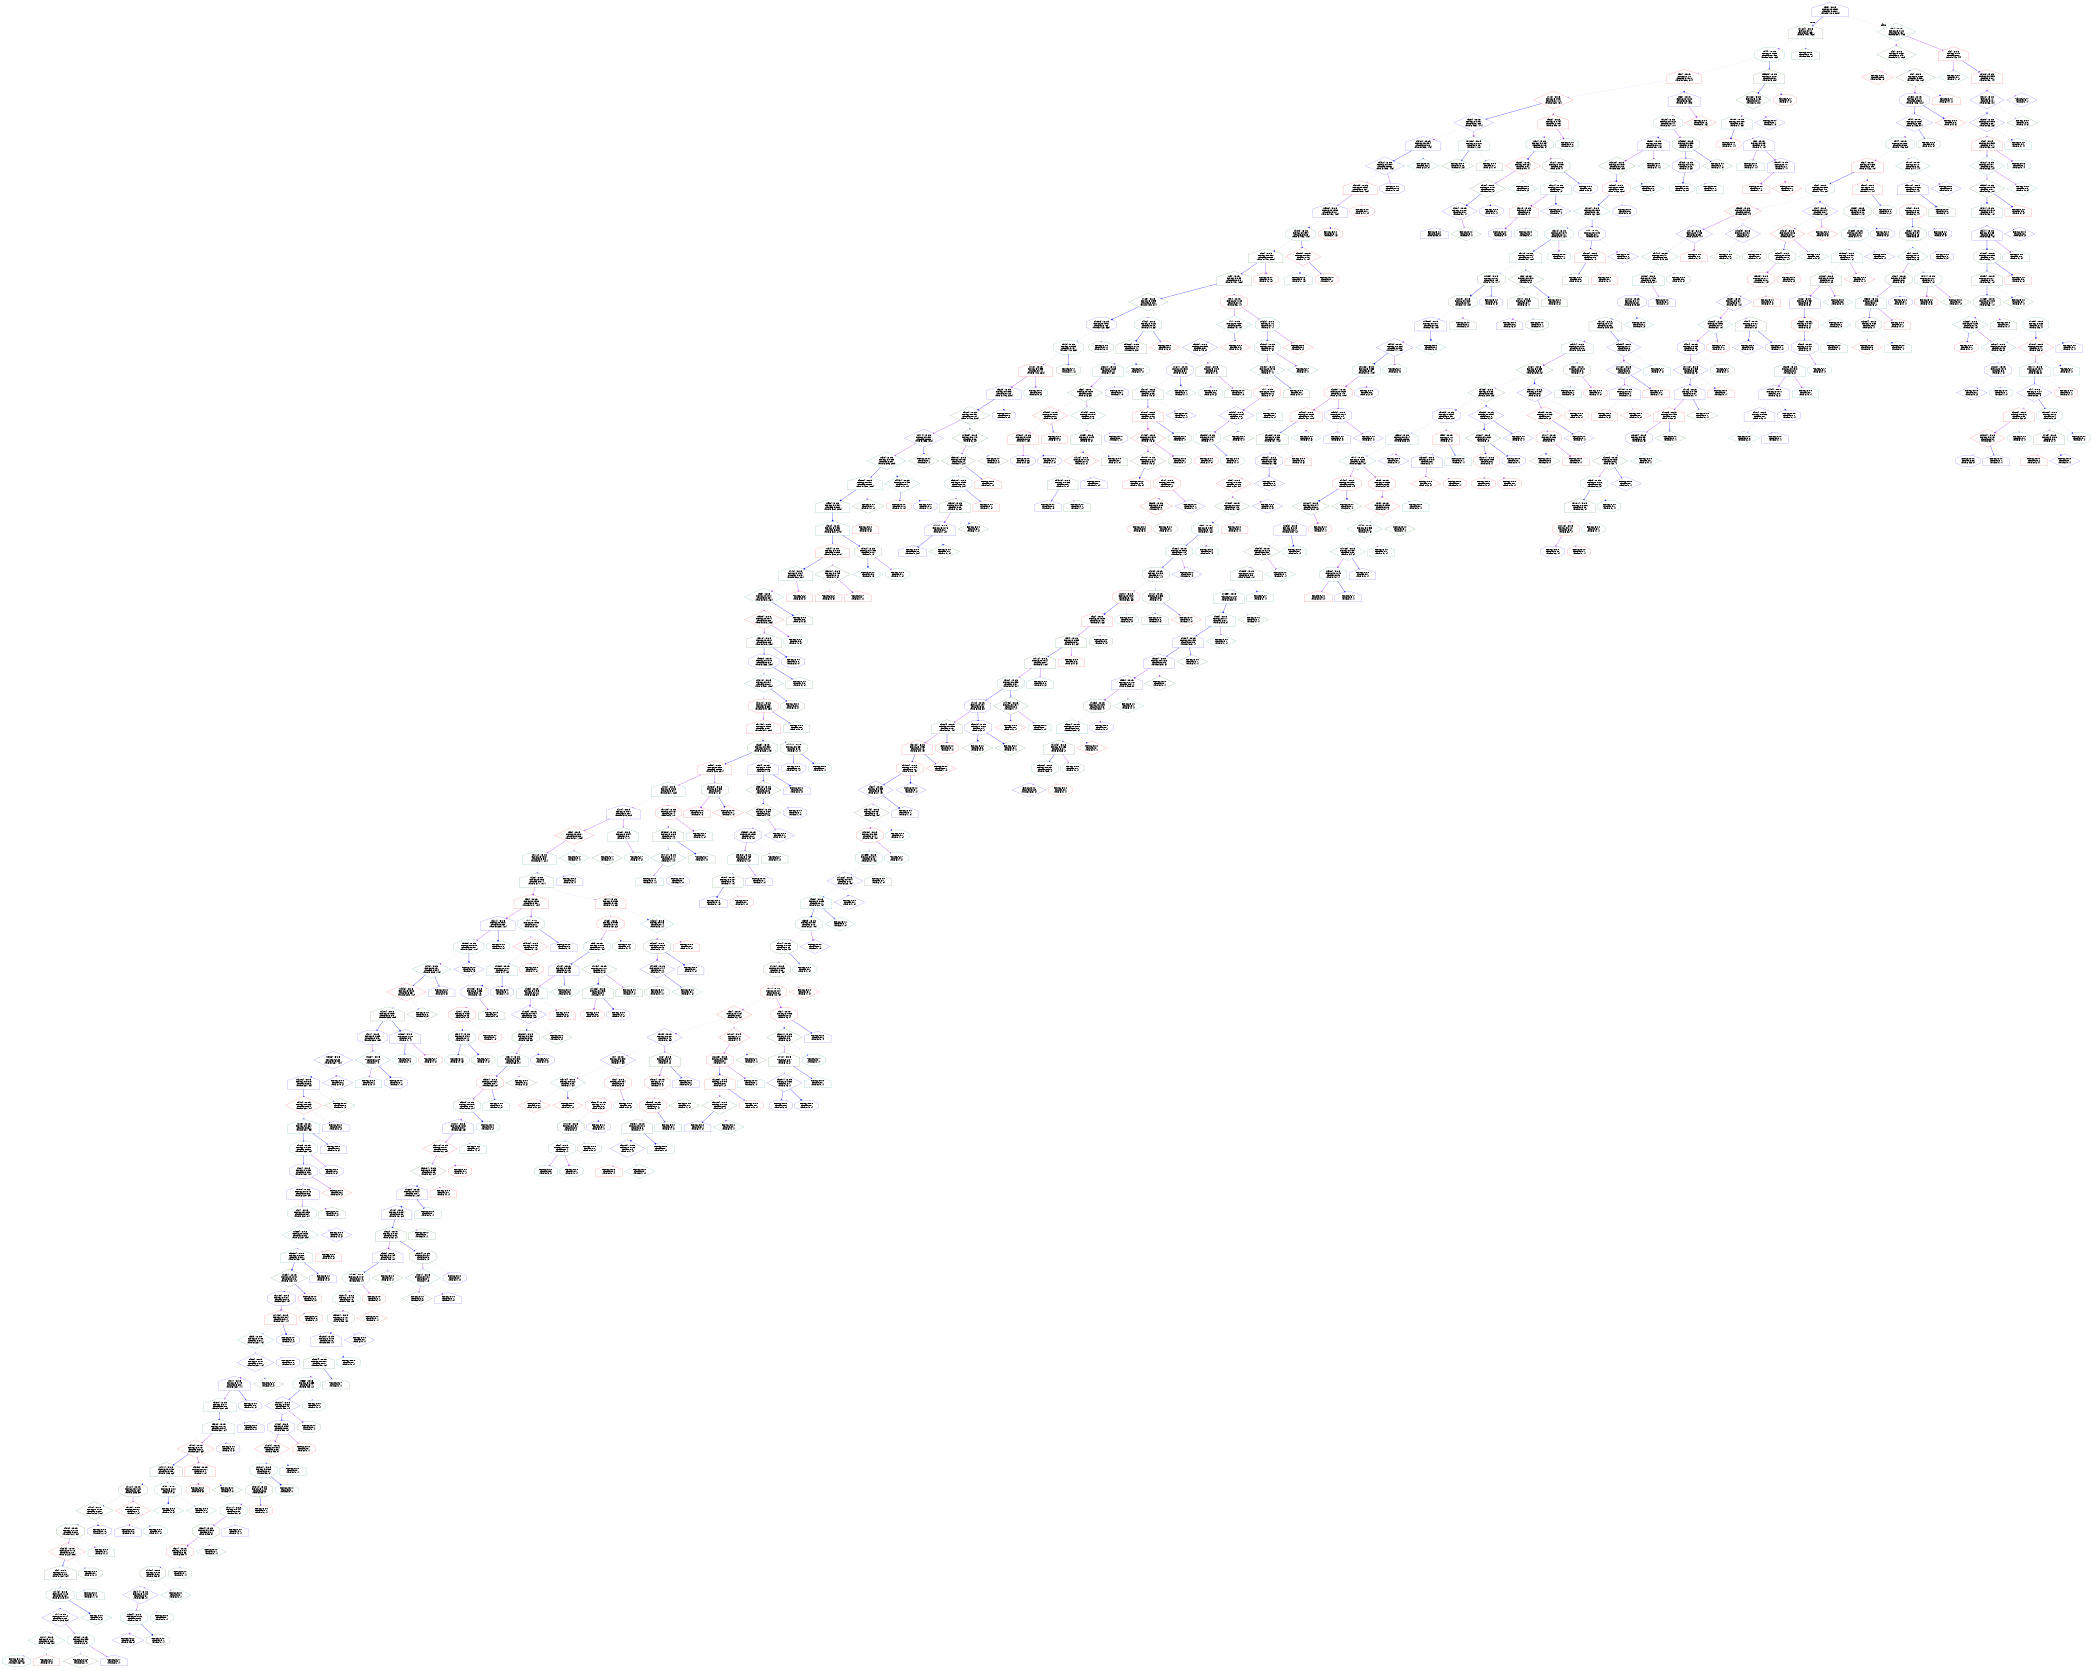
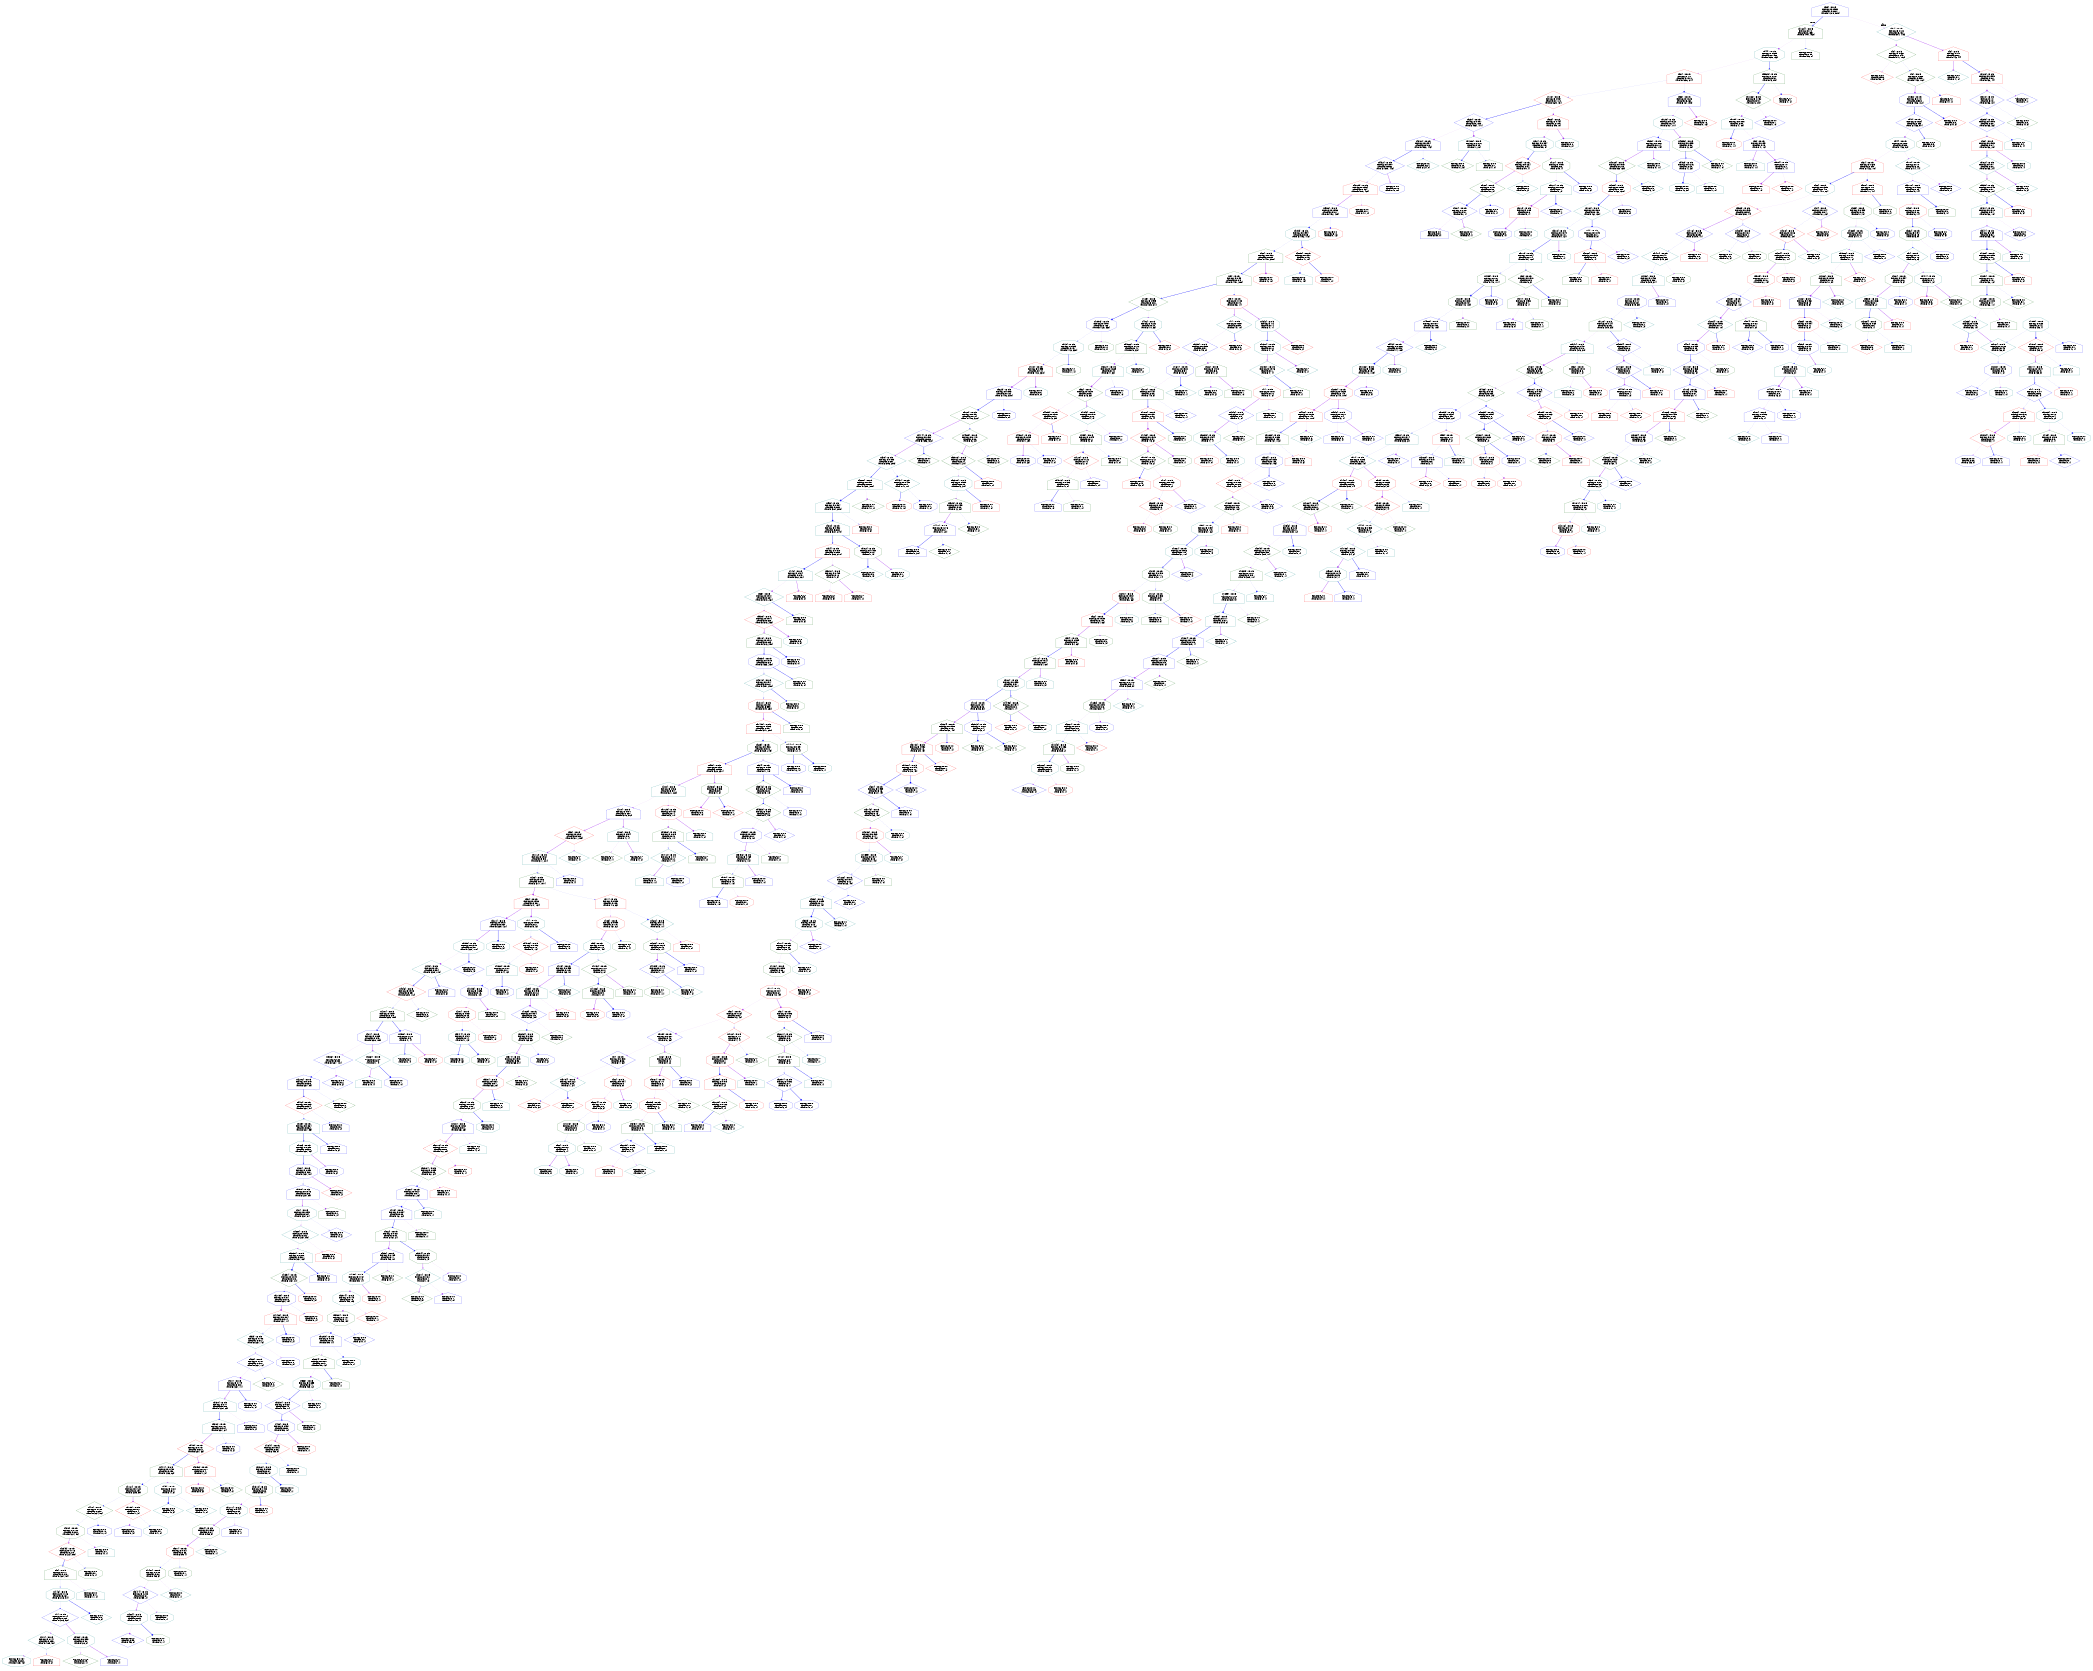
(1691, 357) -> (1691, 357)
